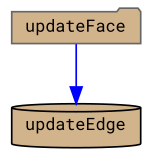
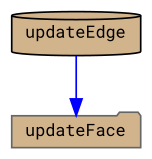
(76, 65) -> (76, 77)
